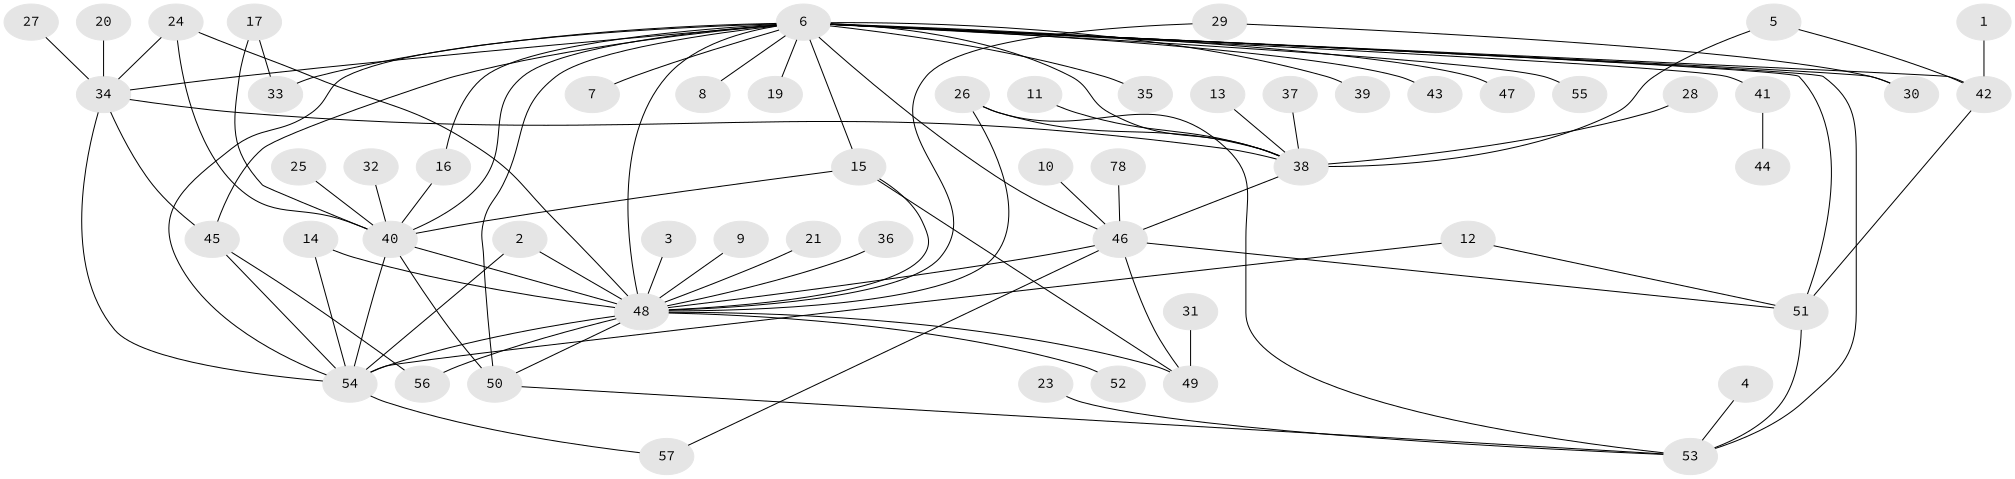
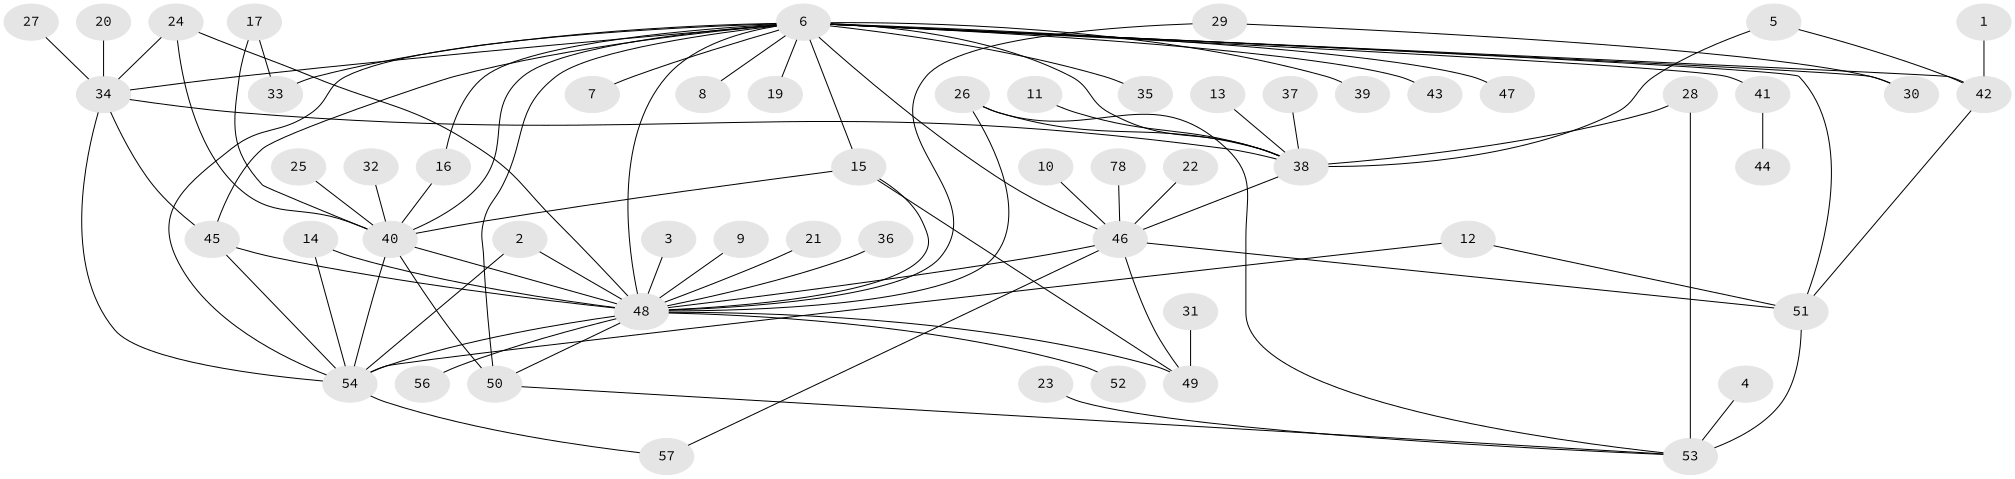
(1839, 91) -> (1690, 276)
(1580, 95) -> none
none -> (1191, 167)
(319, 310) -> (434, 285)
